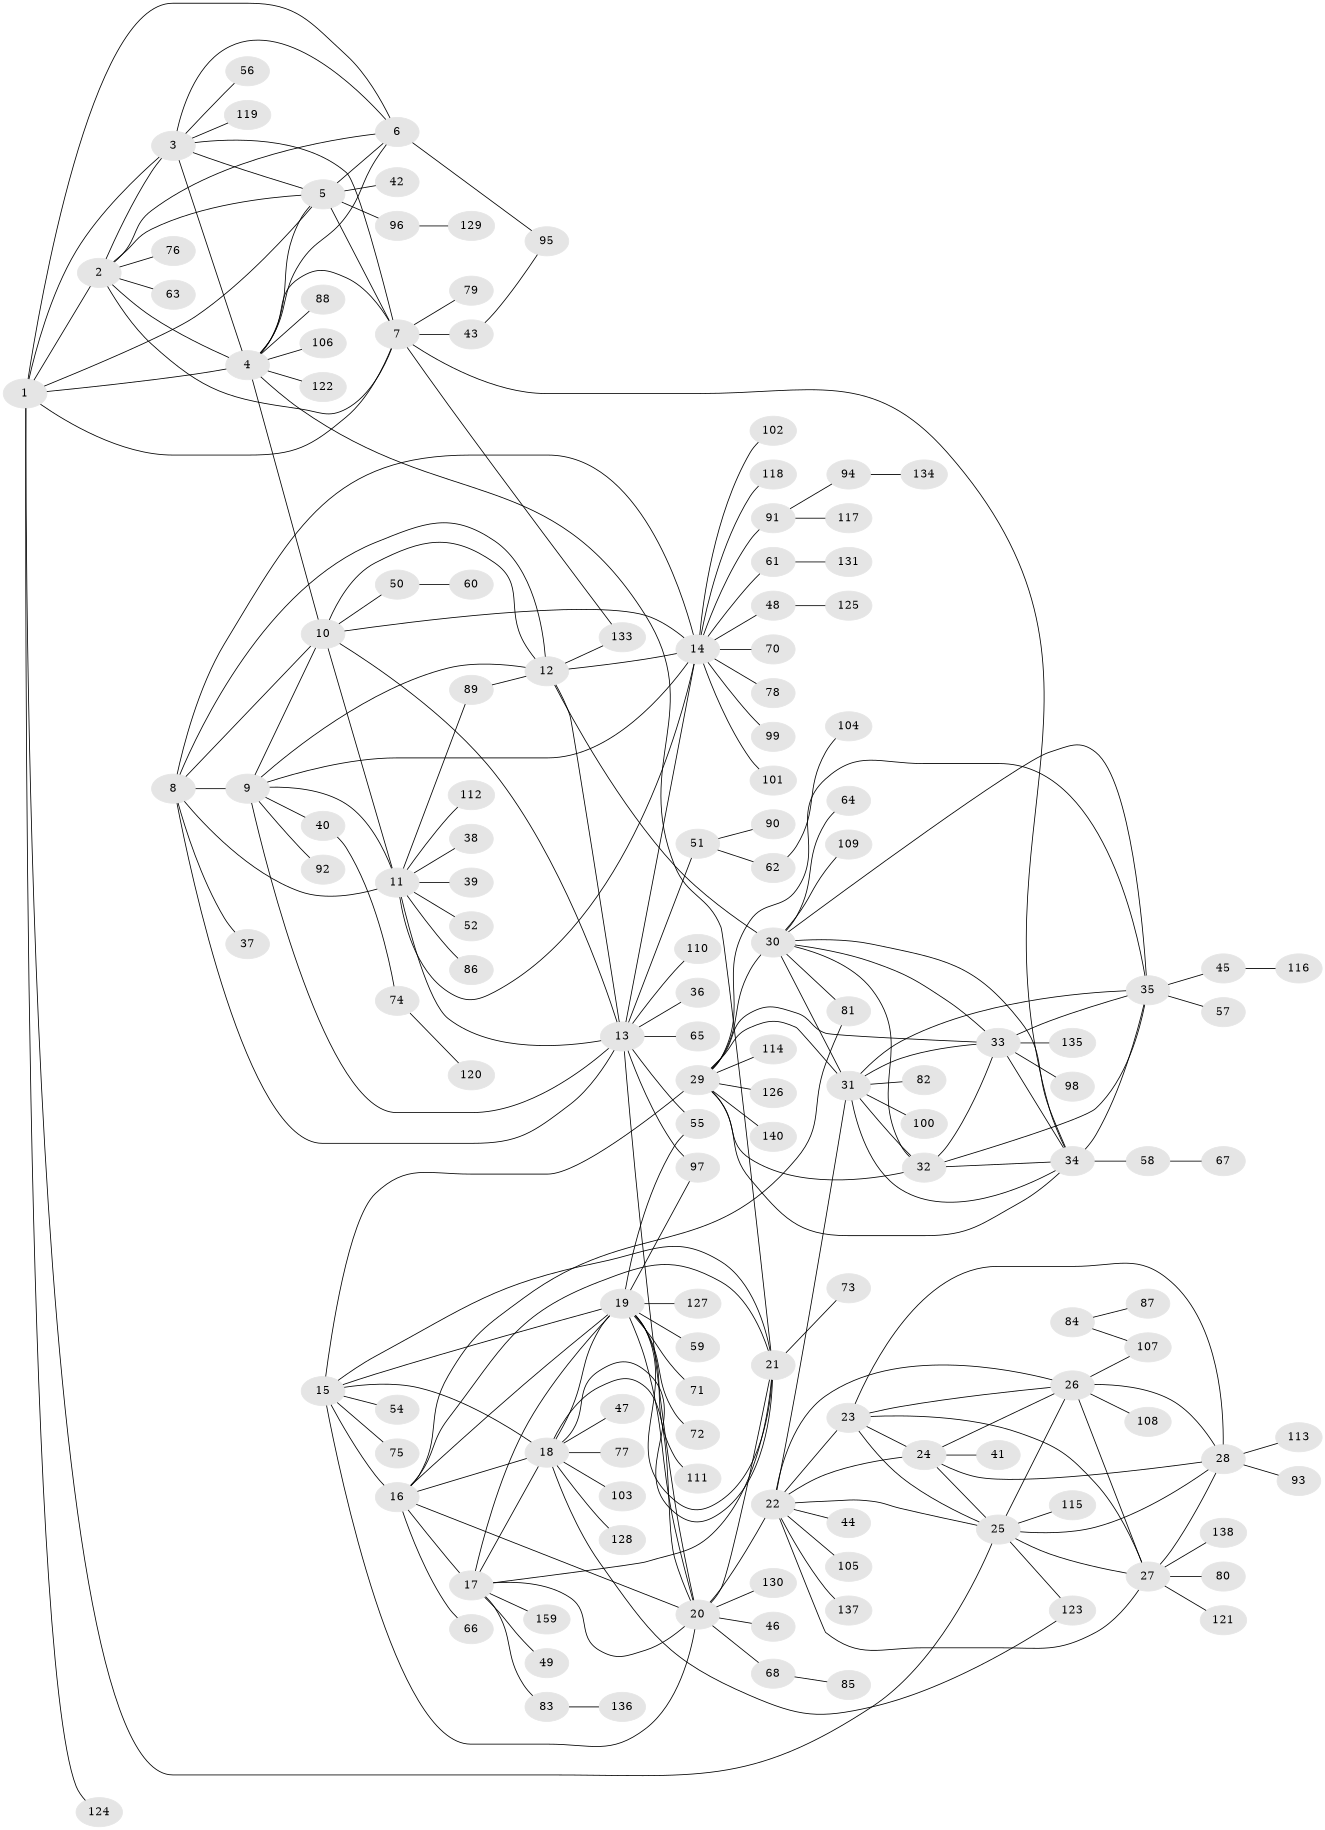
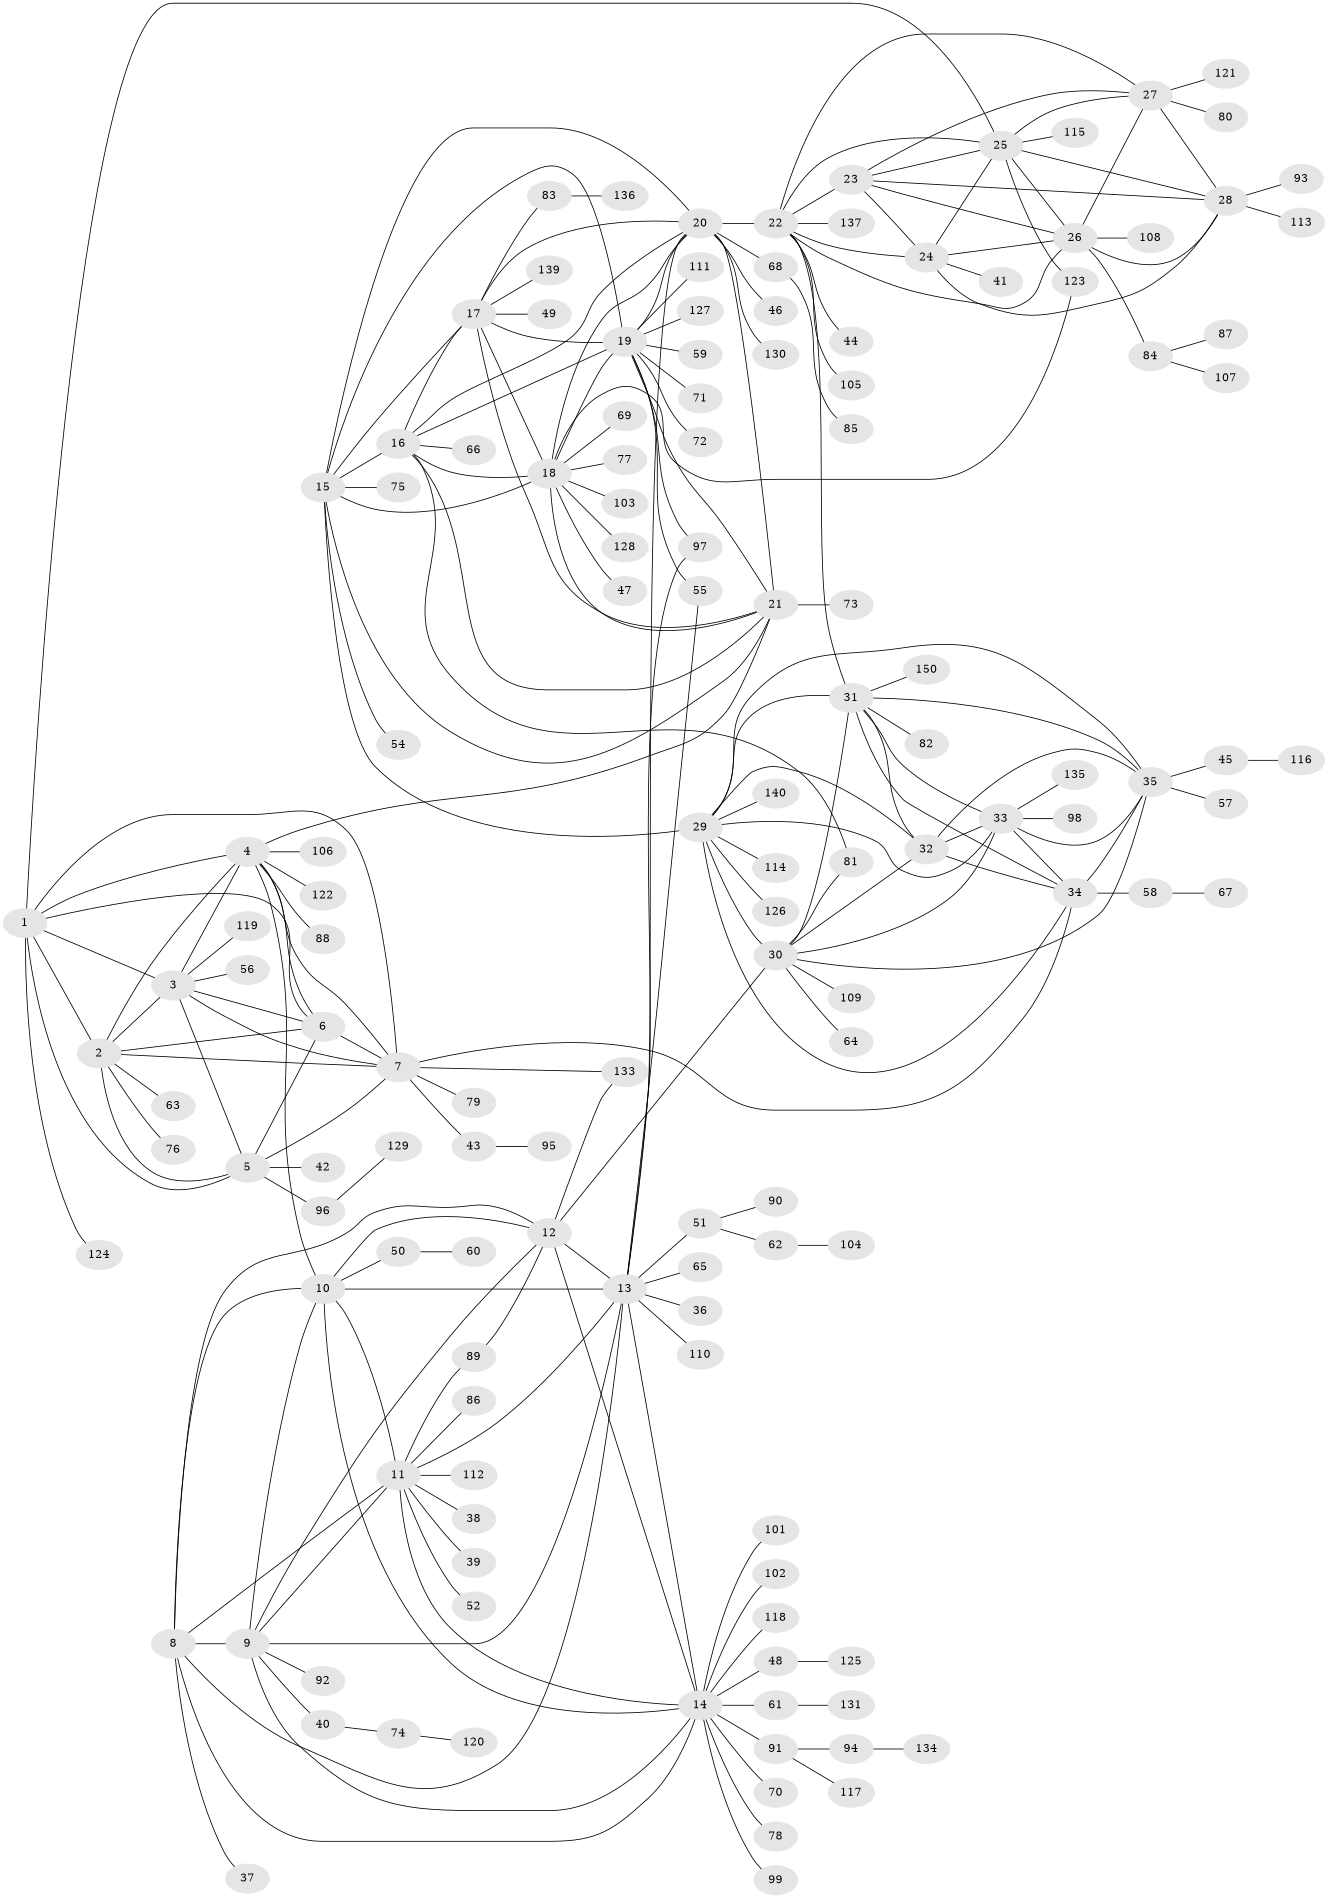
(472, 187) -> (361, 1047)
(285, 280) -> none
none -> (395, 399)
none -> (625, 416)
(980, 981) -> none
(924, 1124) -> (927, 670)
(1110, 1367) -> (1119, 291)
(1223, 1533) -> none
(547, 1619) -> (549, 270)
